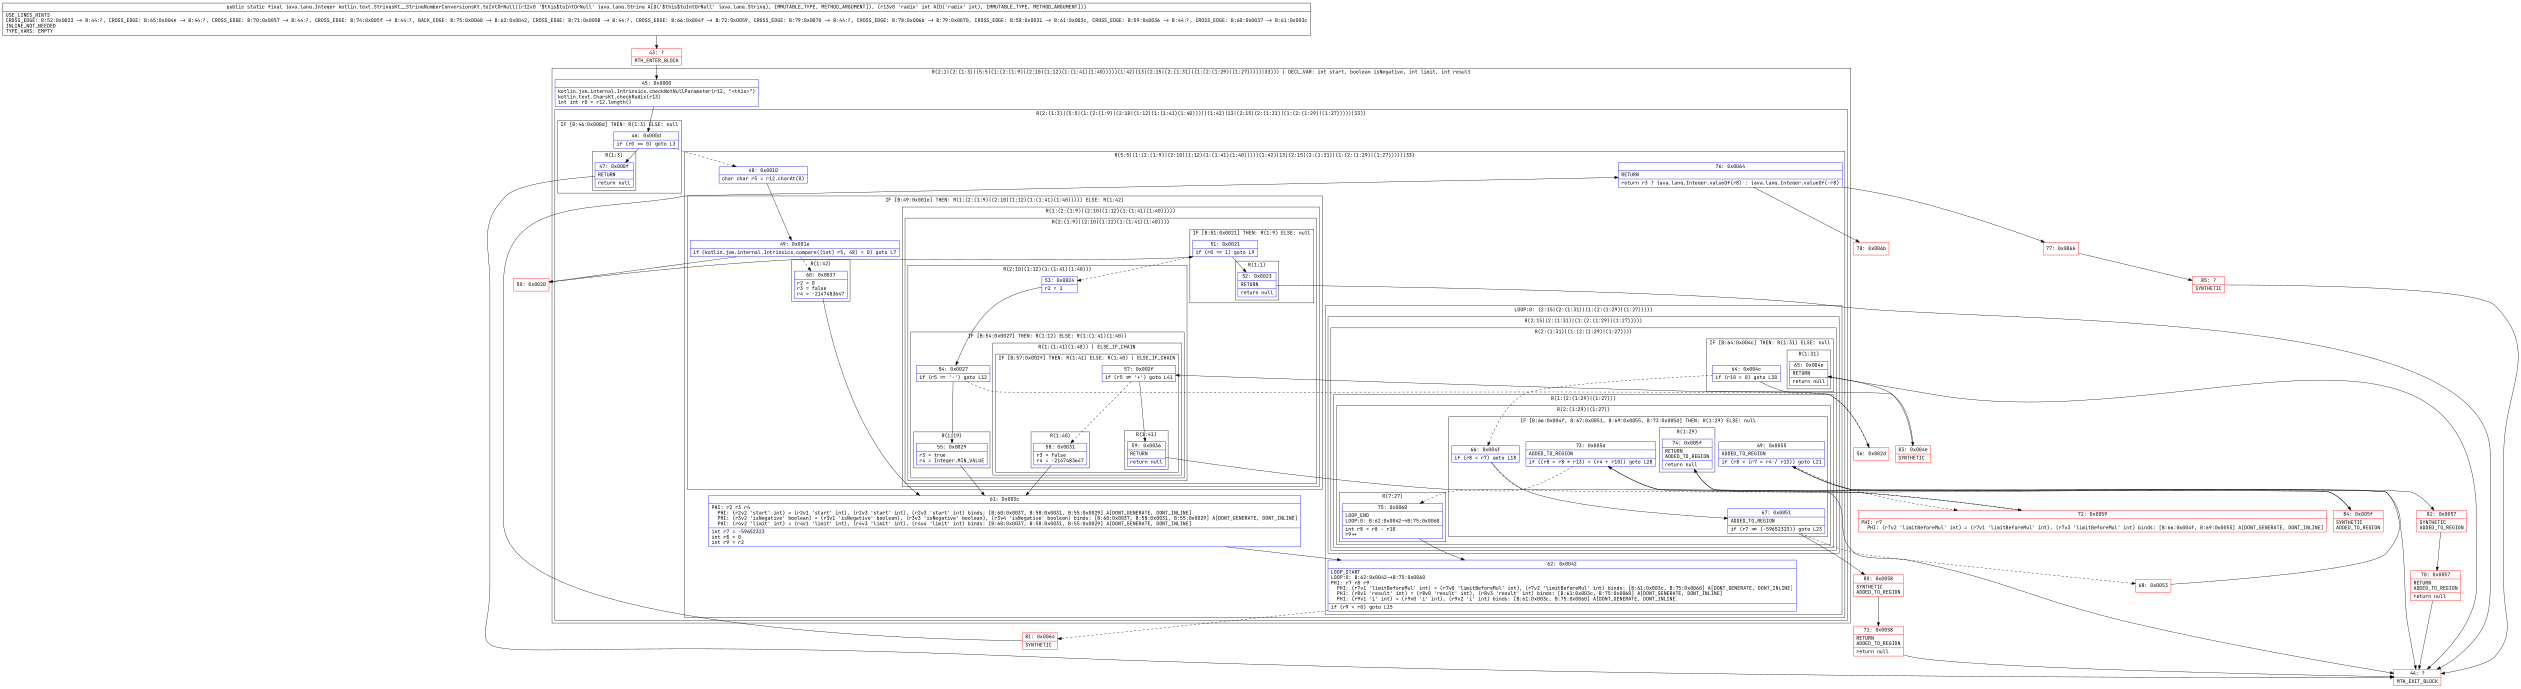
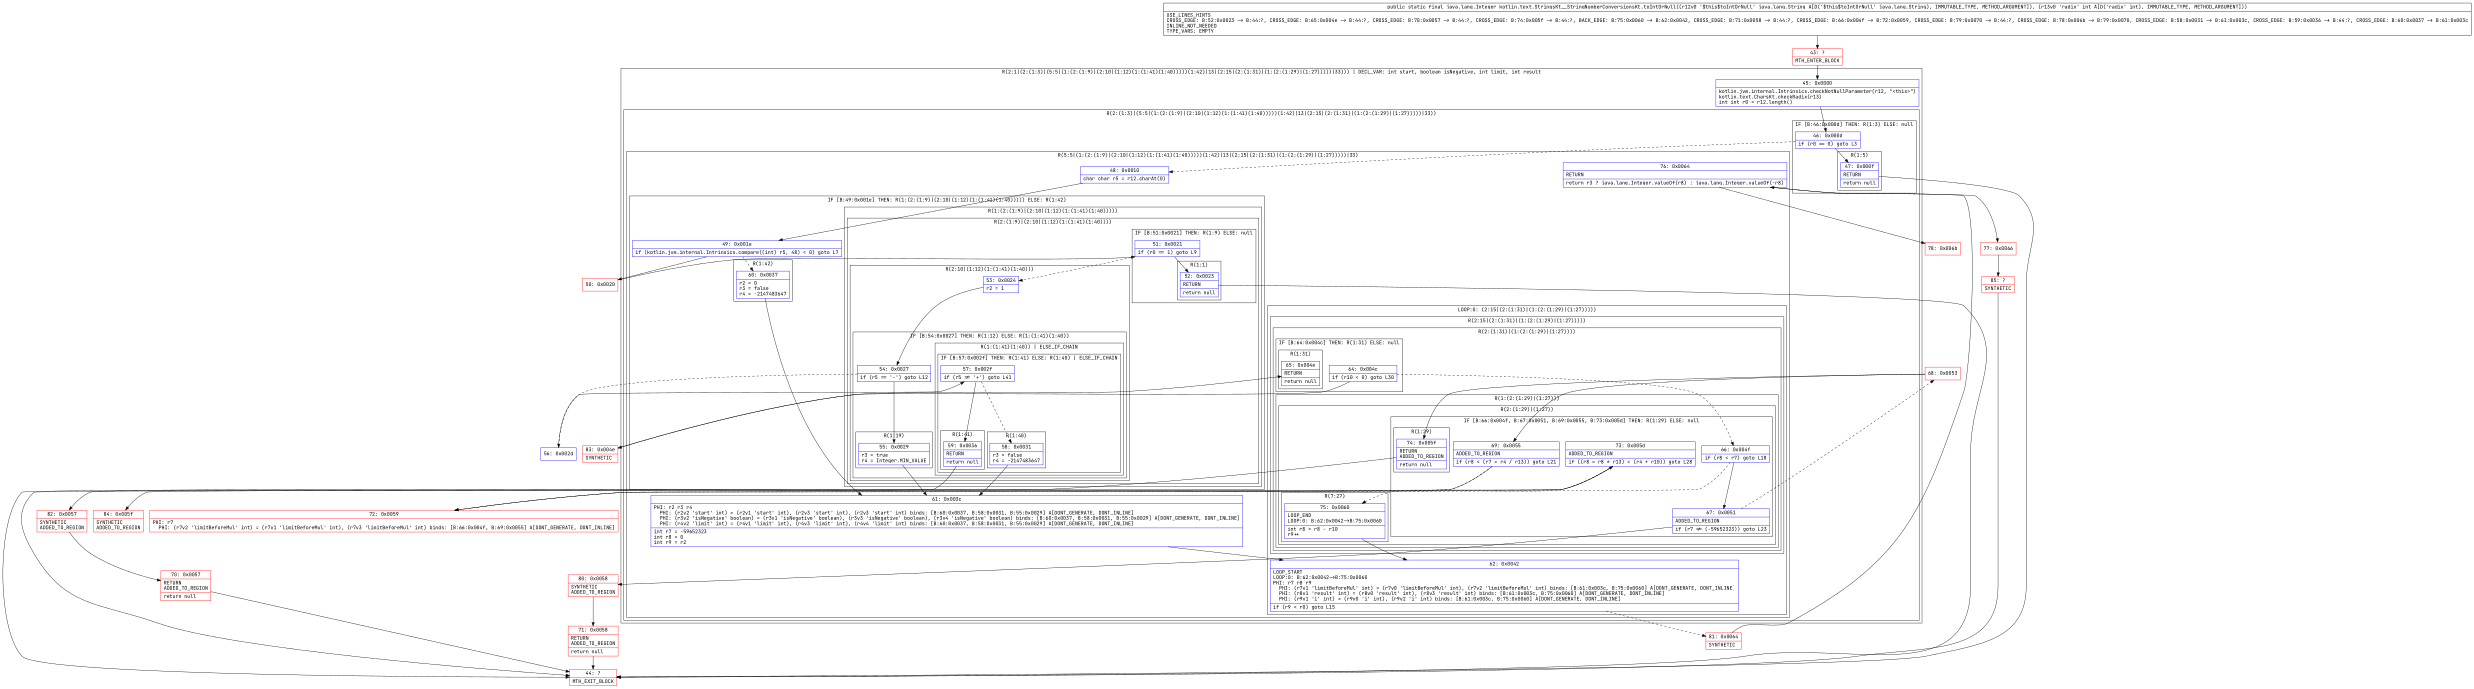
(614, 155) -> (1860, 155)
(2275, 383) -> none
(1871, 454) -> (558, 454)
(2023, 491) -> (1662, 380)
